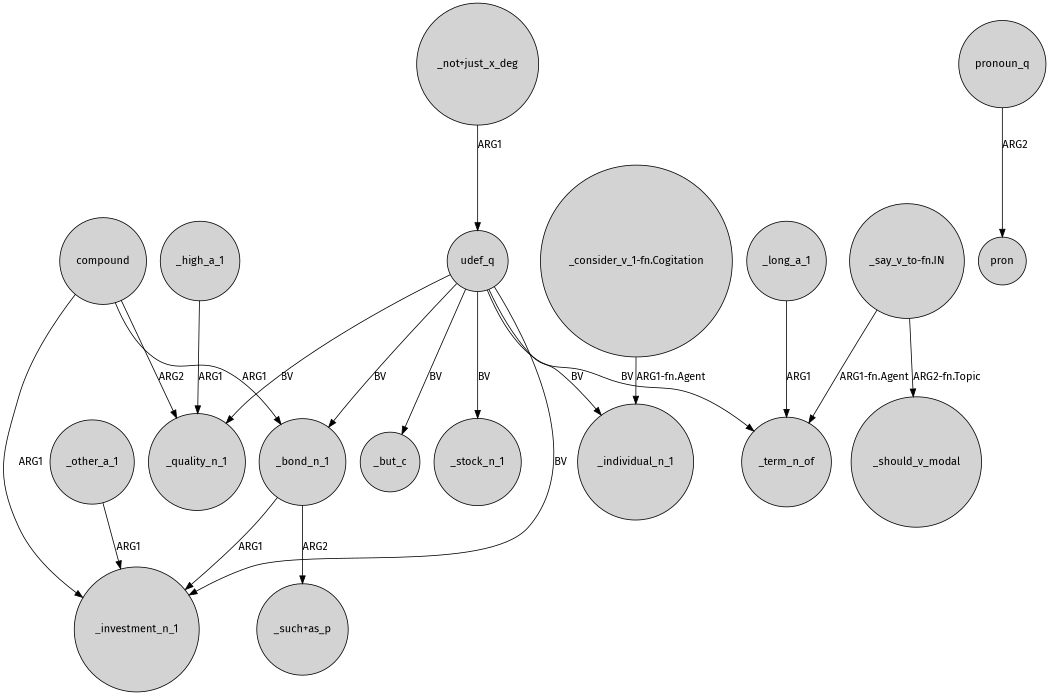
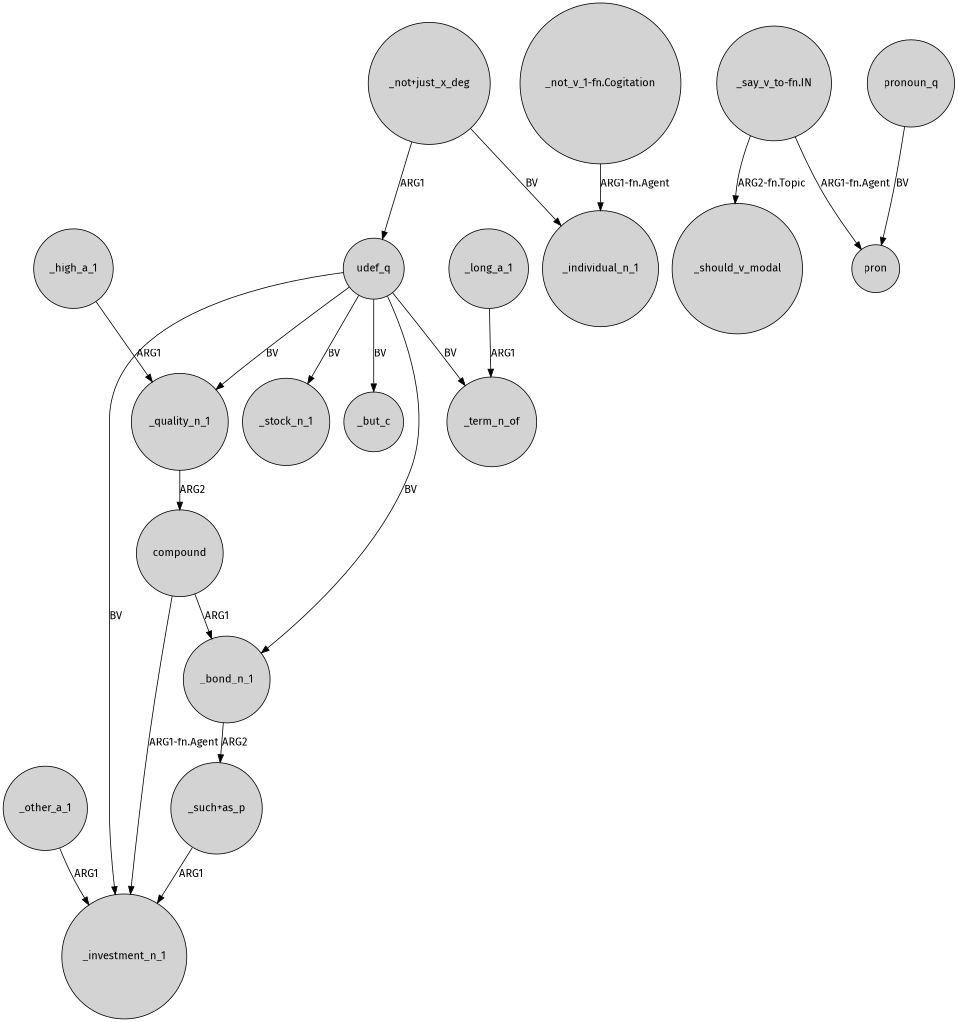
(1015, 145) -> (902, 184)
(636, 261) -> (600, 83)
(150, 361) -> (180, 486)
(845, 363) -> (822, 192)
(562, 374) -> (513, 174)
(31, 462) -> (184, 743)
(237, 543) -> (177, 872)
